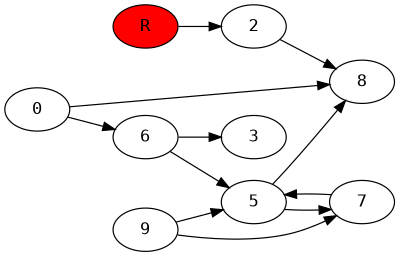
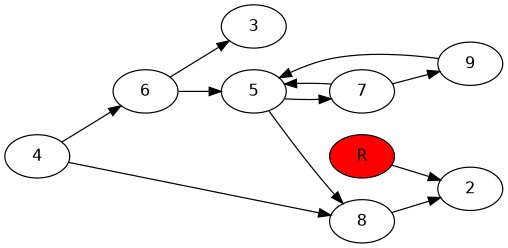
(303, 51) -> (410, 207)
(37, 109) -> (37, 156)
(253, 239) -> (410, 79)
